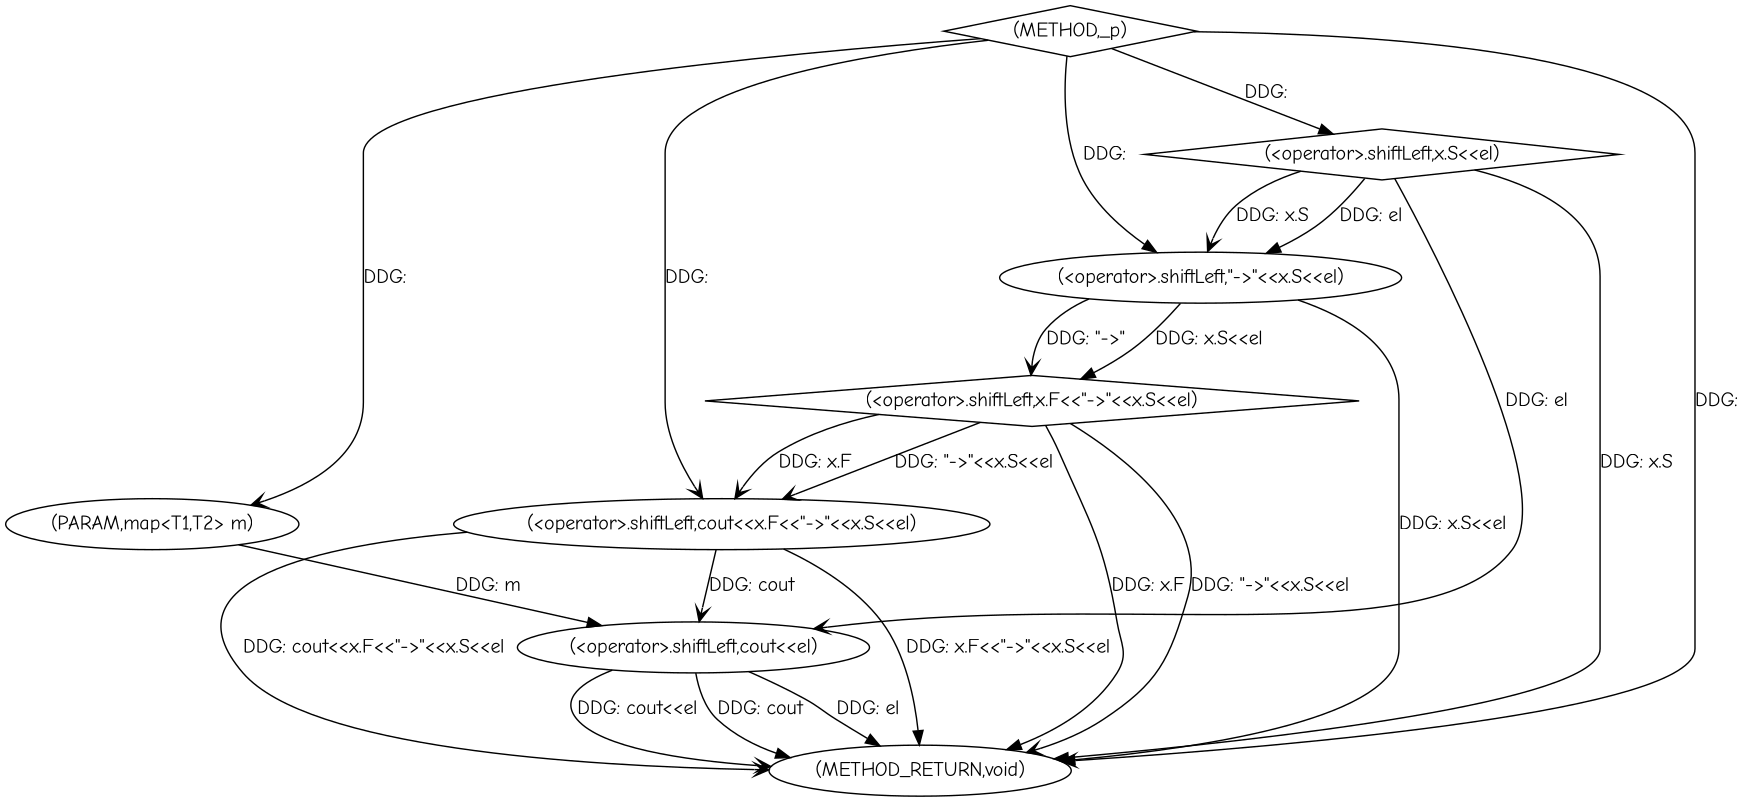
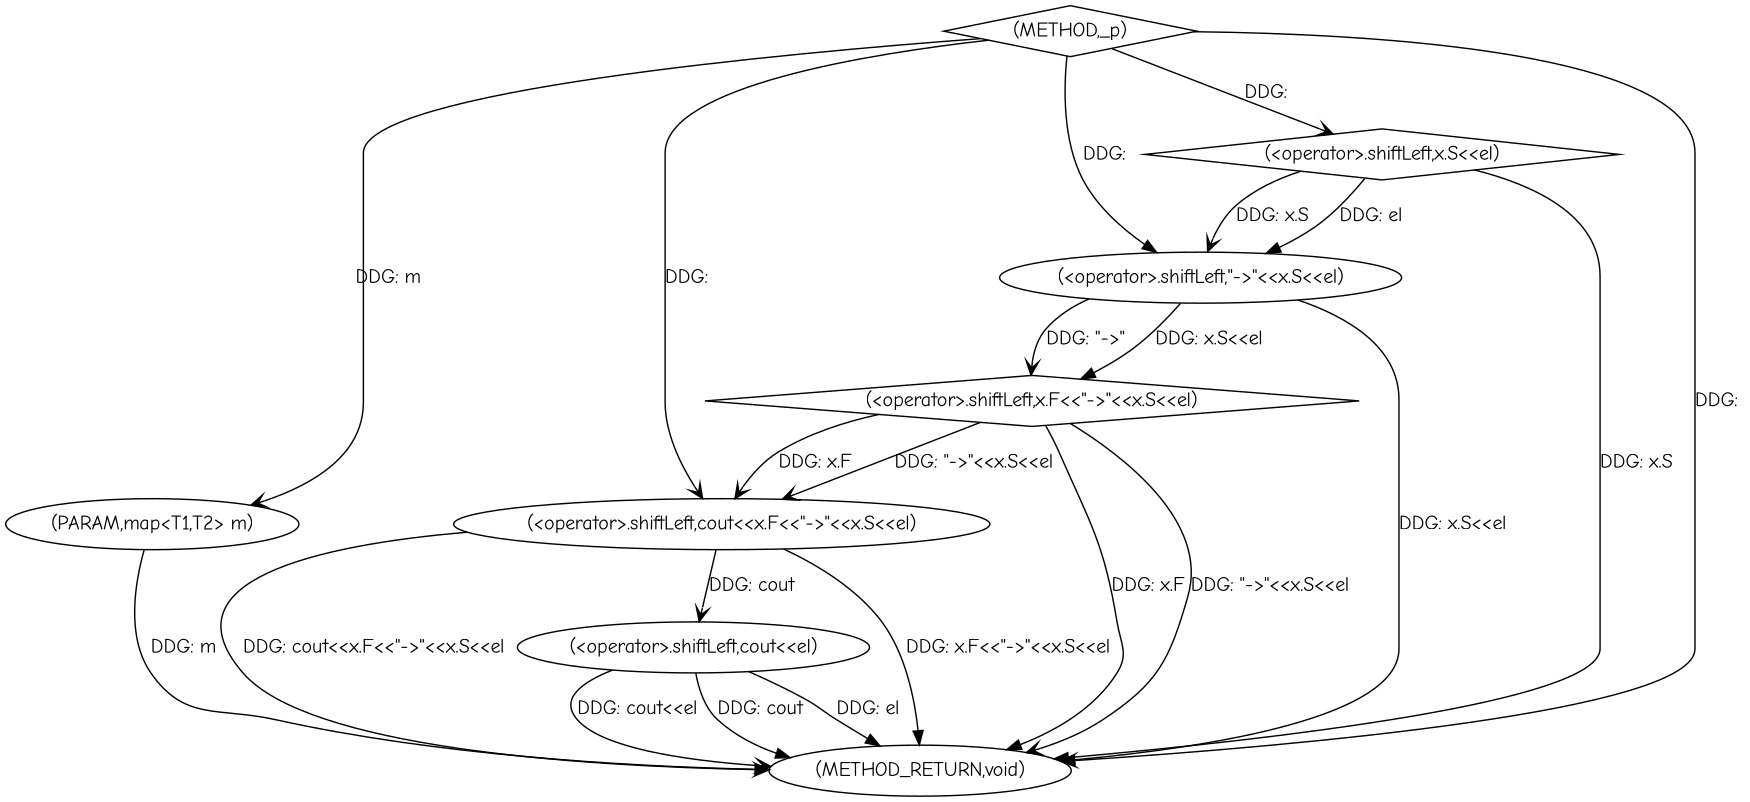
(1216, 89) -> (1216, 89)
(388, 278) -> (388, 278)
(413, 584) -> (327, 730)
(1377, 607) -> none
